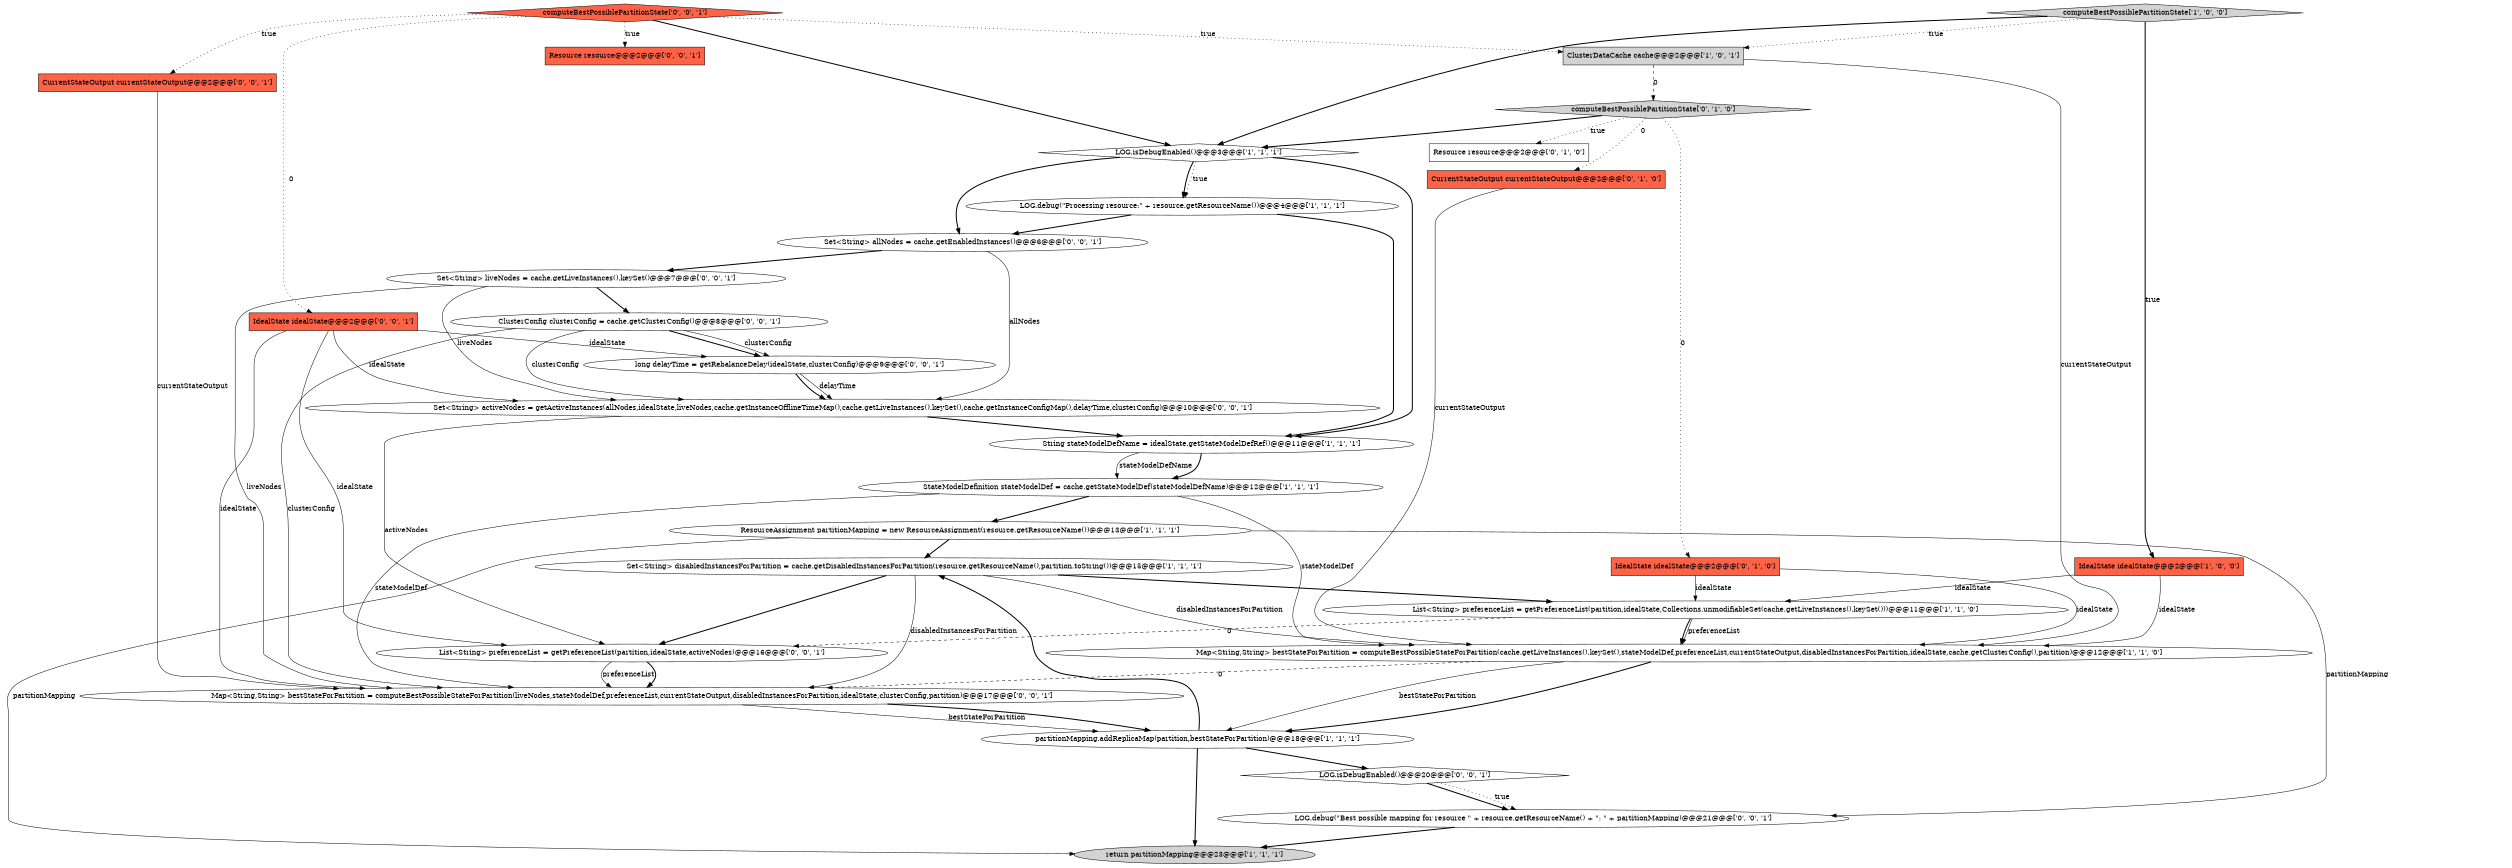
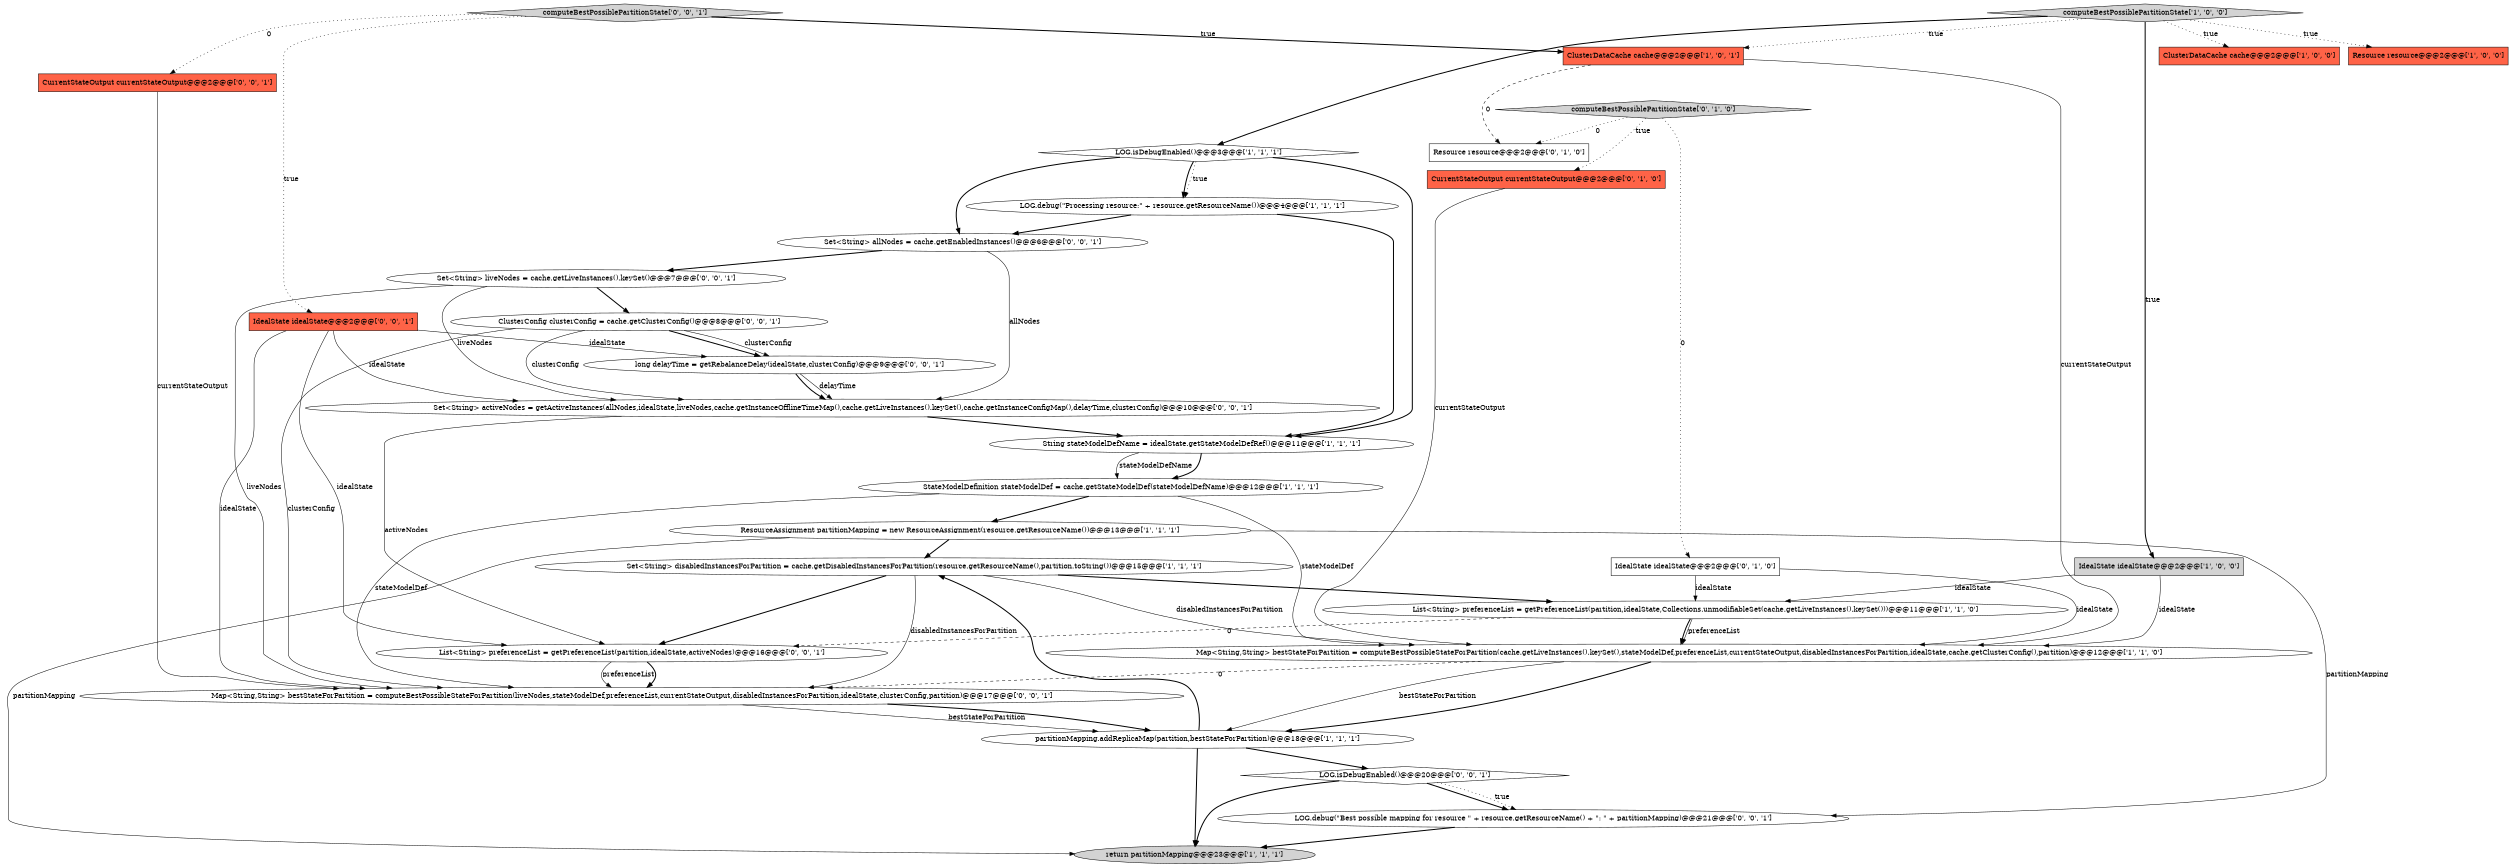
(625, 13) -> (625, 13)
(269, 34) -> (269, 34)
(1135, 34) -> (1135, 34)
(625, 56) -> none
(1653, 56) -> (1653, 56)
none -> (2249, 56)
none -> (2428, 56)
(1653, 80) -> (1515, 83)
(909, 82) -> none
(1598, 131) -> (1598, 131)
(1643, 131) -> (1643, 131)
(1435, 133) -> none
(291, 179) -> (291, 179)
(1695, 567) -> (1695, 567)
(2159, 567) -> (2159, 567)
none -> (1257, 793)
